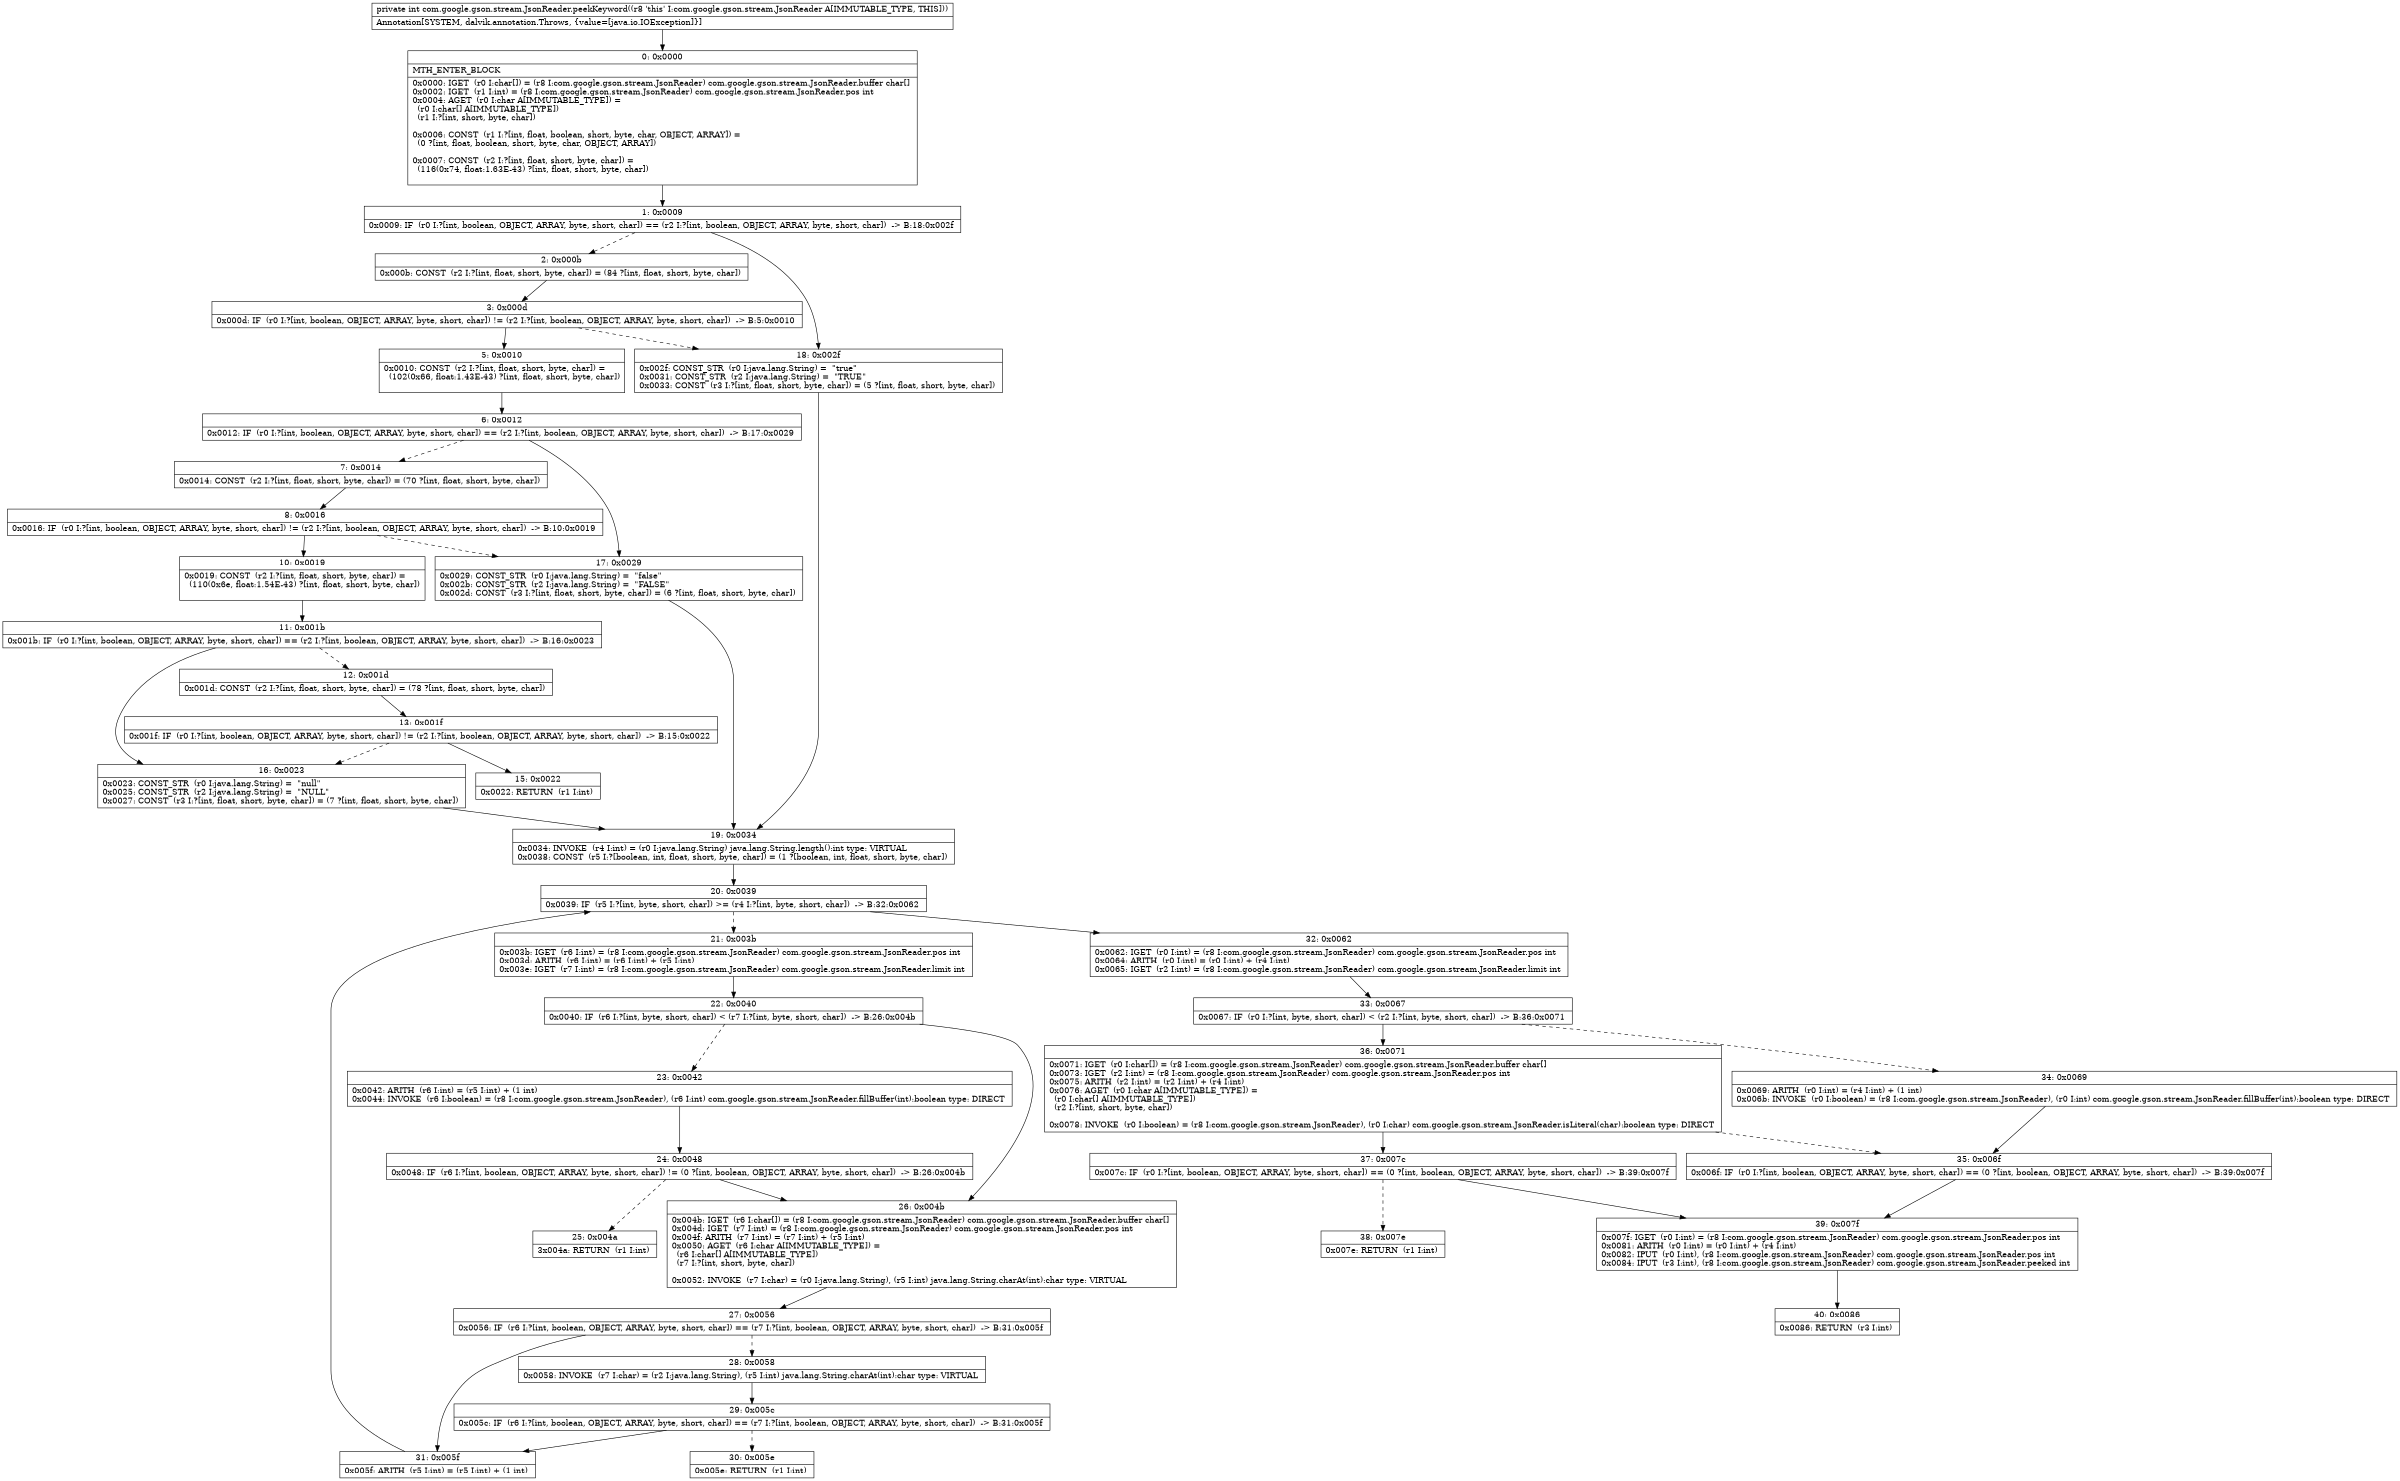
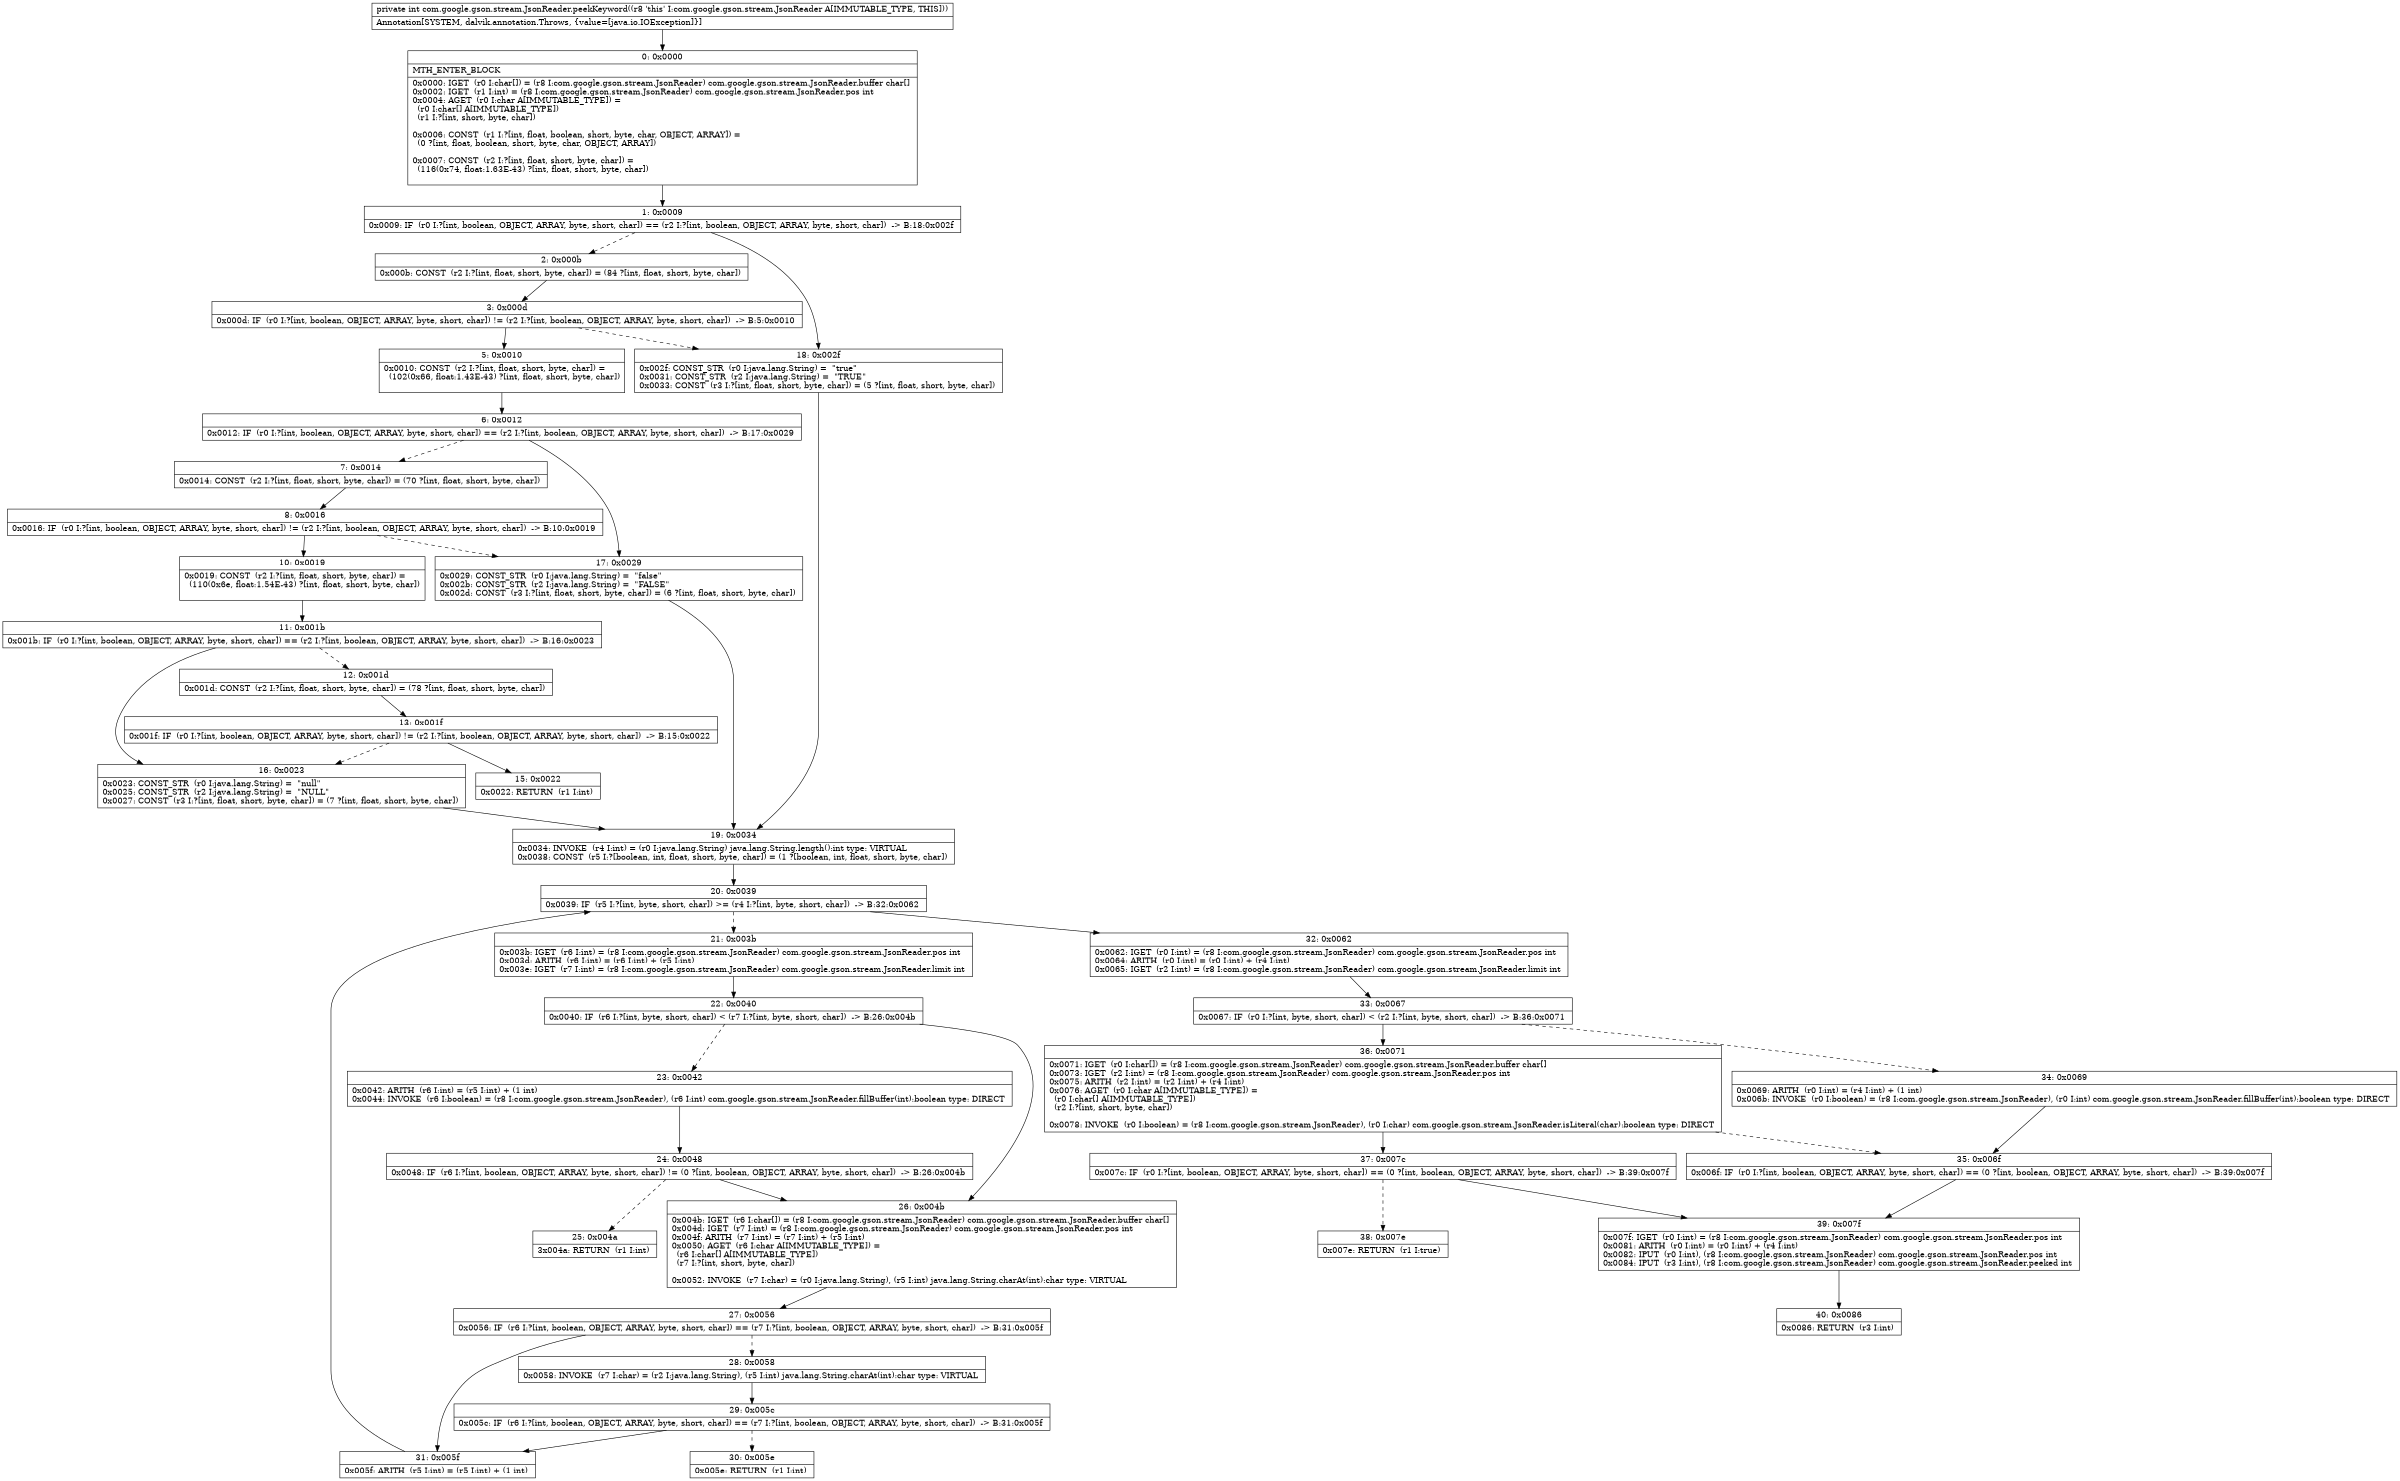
(1383, 1250) -> (1383, 1250)
